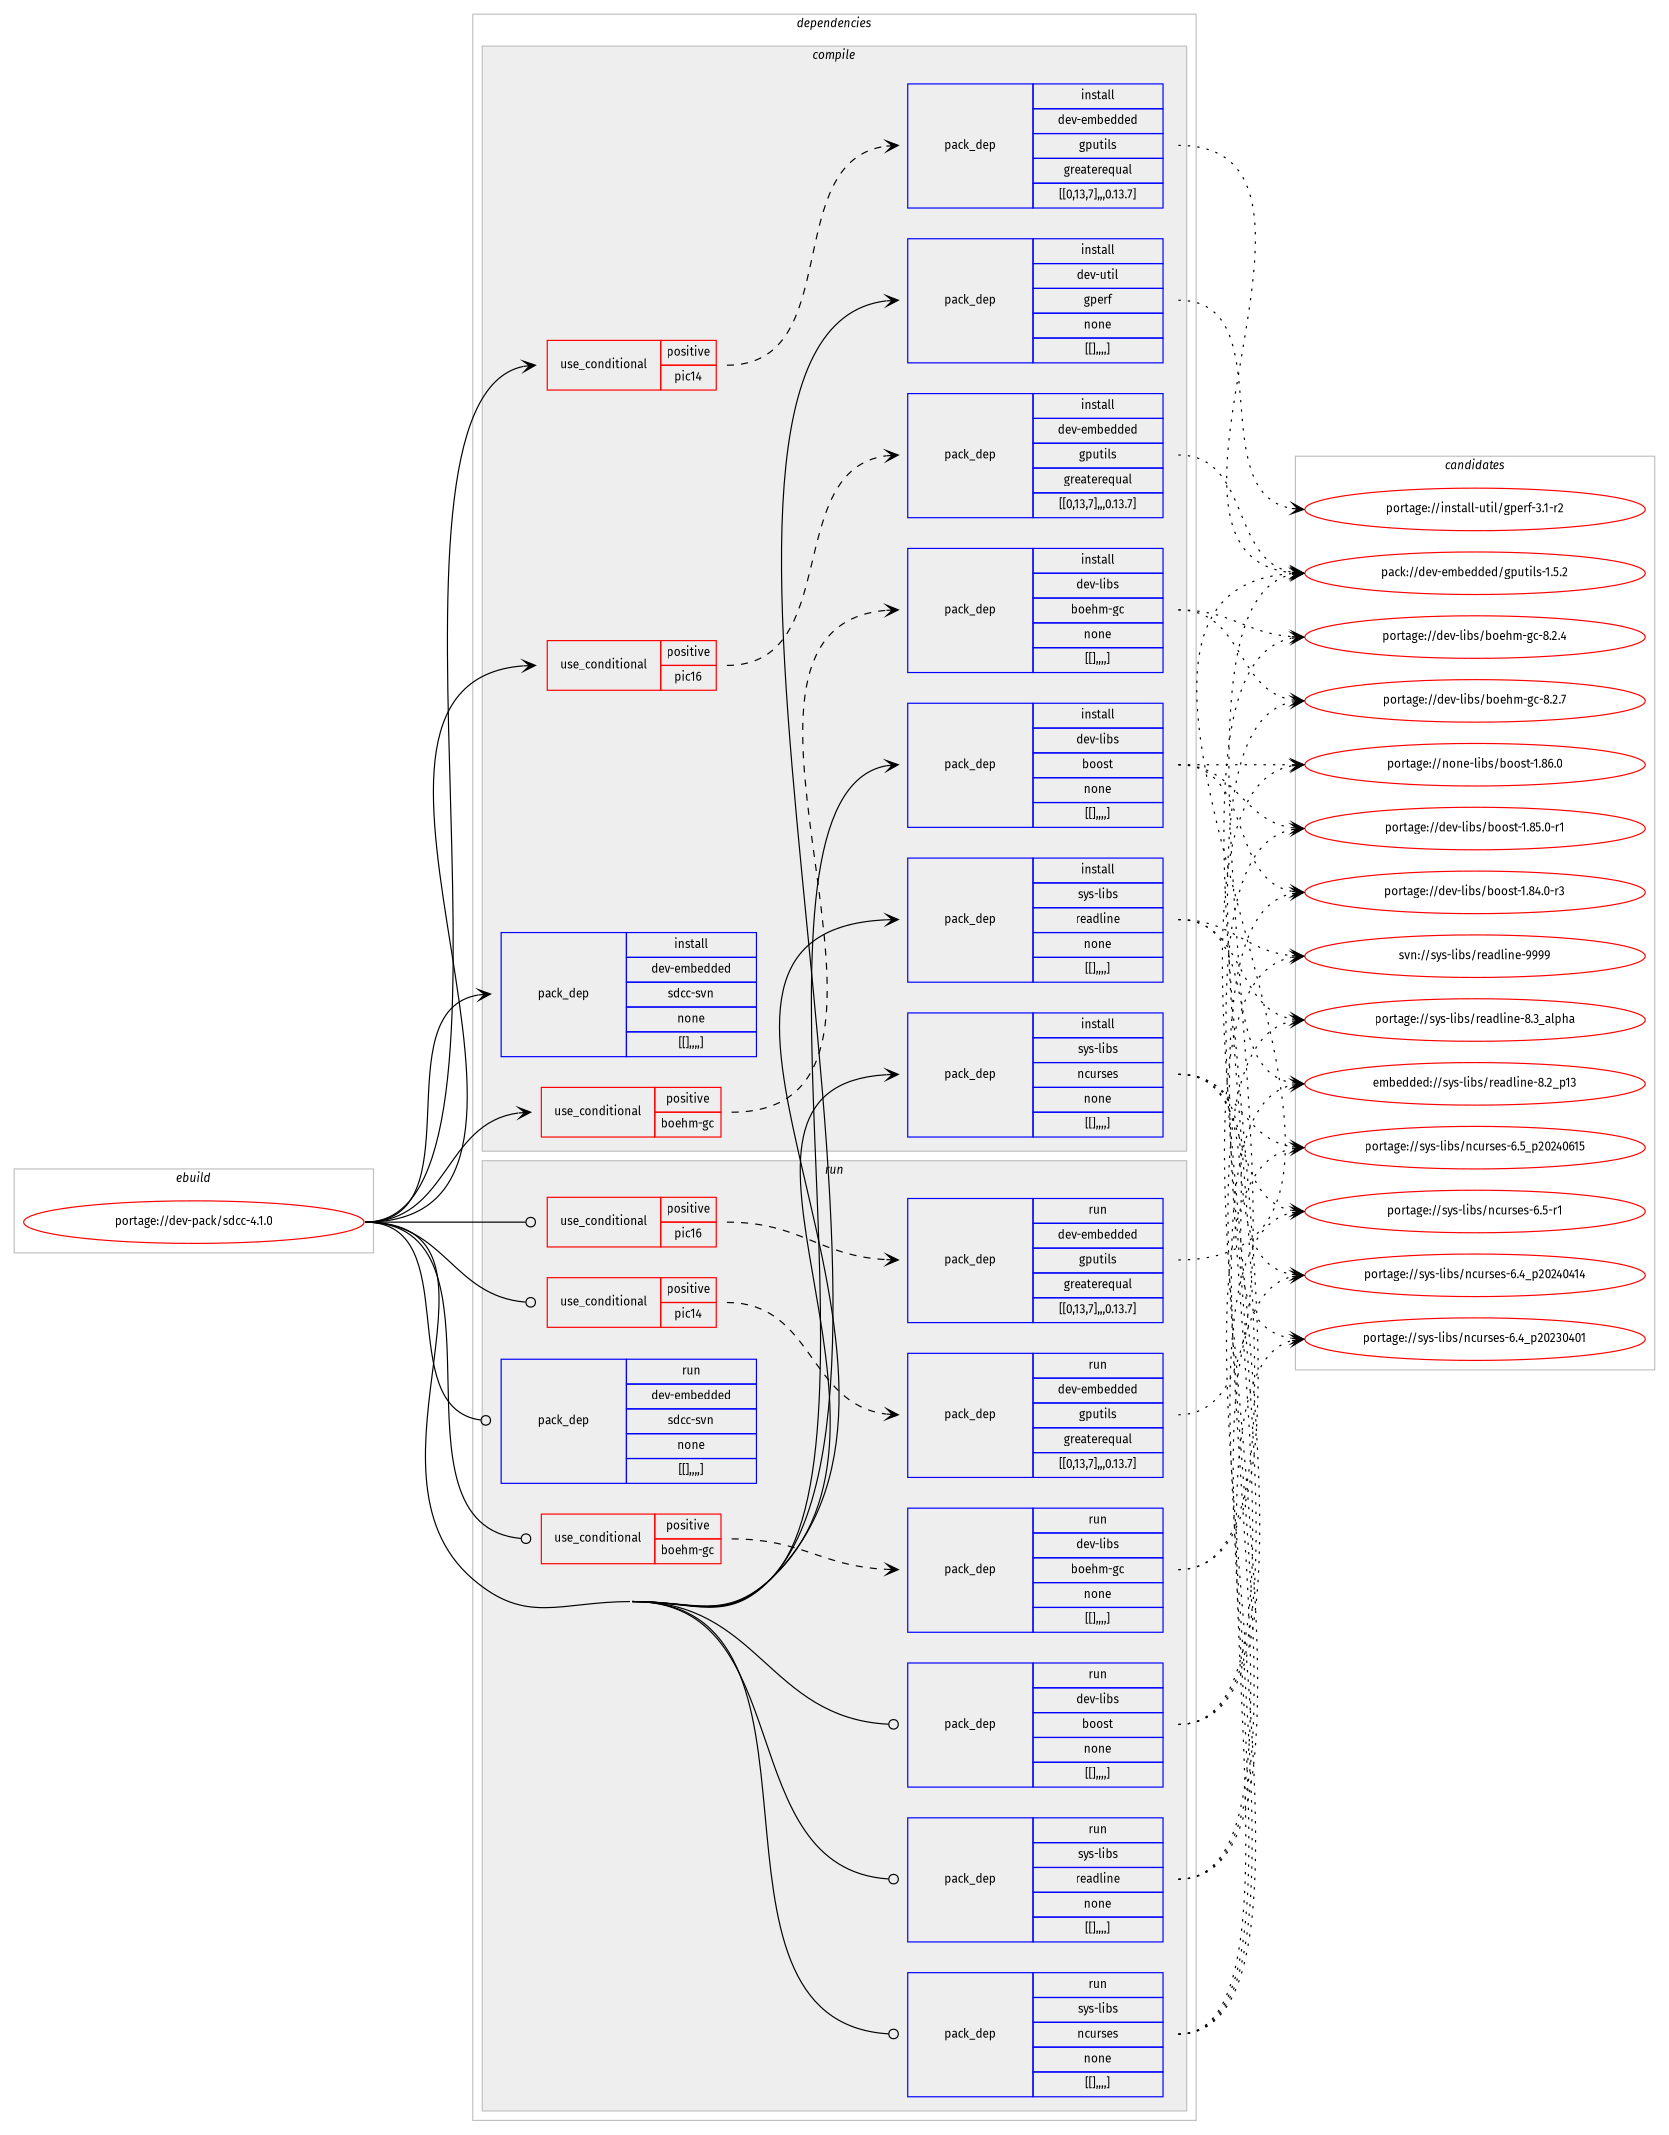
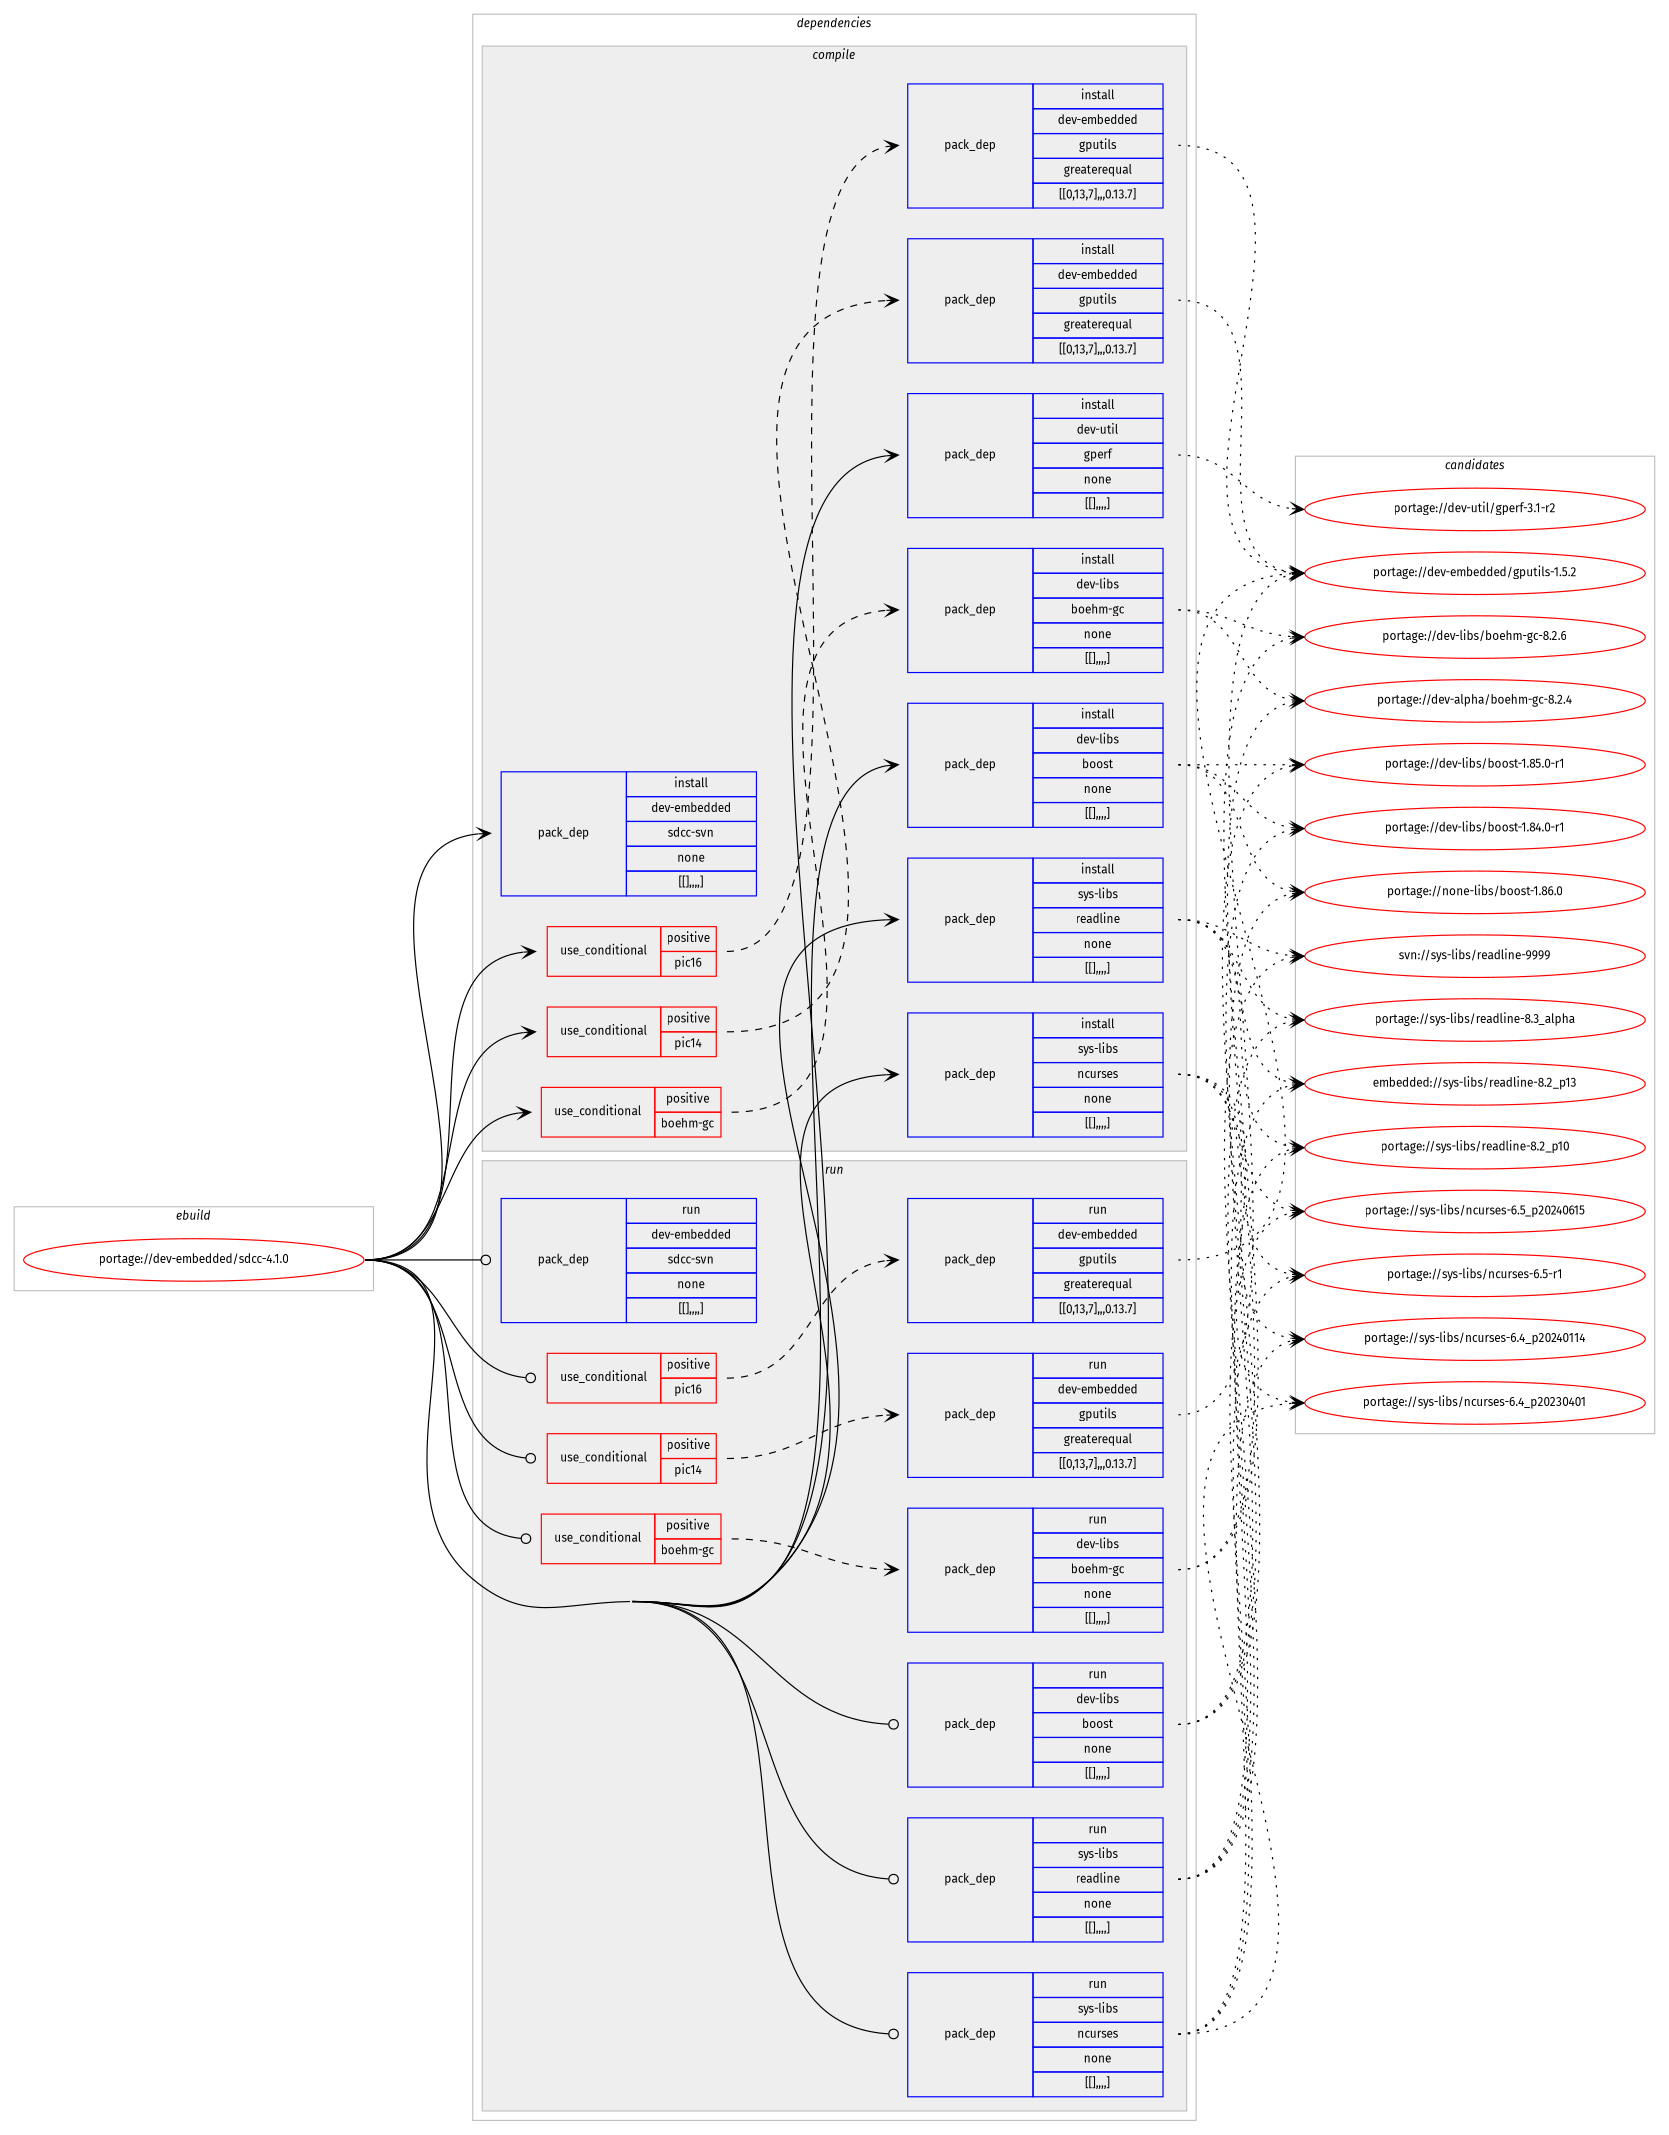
(1475, 509) -> (1475, 509)
(1475, 573) -> (1475, 573)
(1475, 637) -> (1475, 701)
(1475, 701) -> (1475, 637)
(1475, 892) -> (1475, 829)
none -> (1475, 1148)
(194, 1222) -> (194, 1260)
(1475, 1275) -> (1475, 1339)
